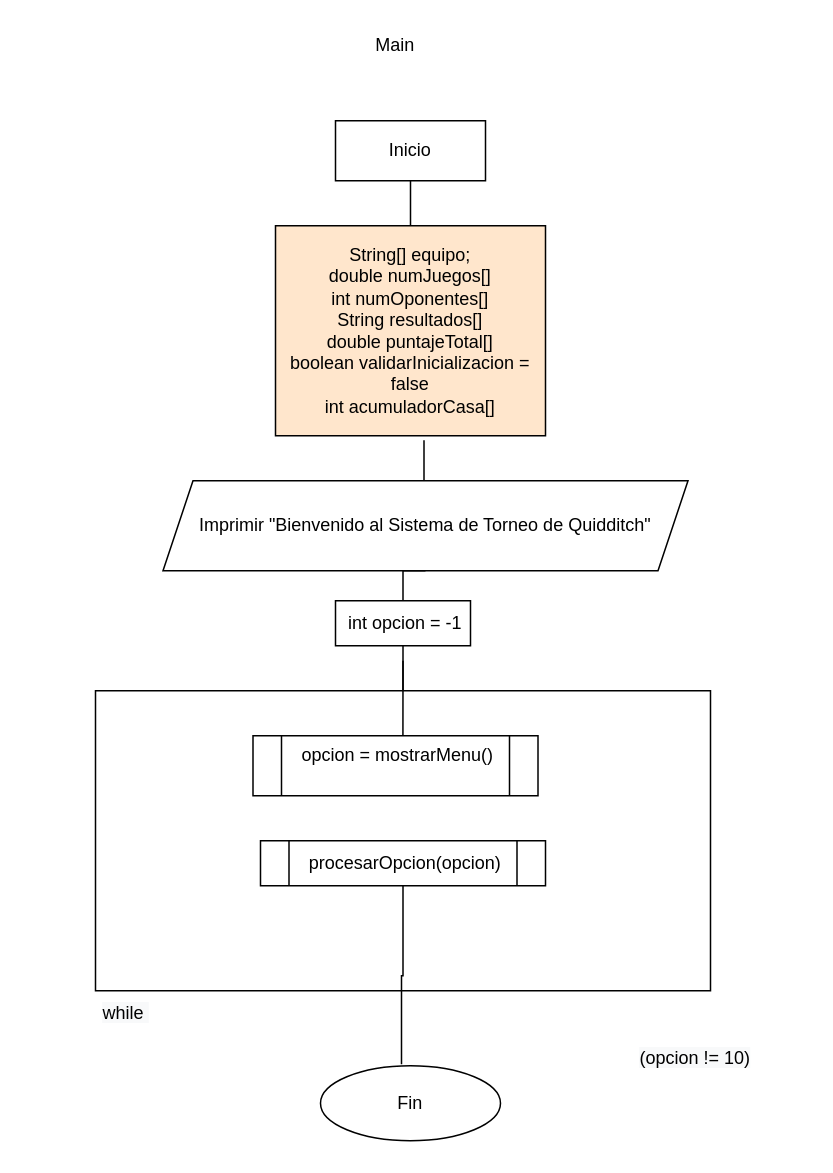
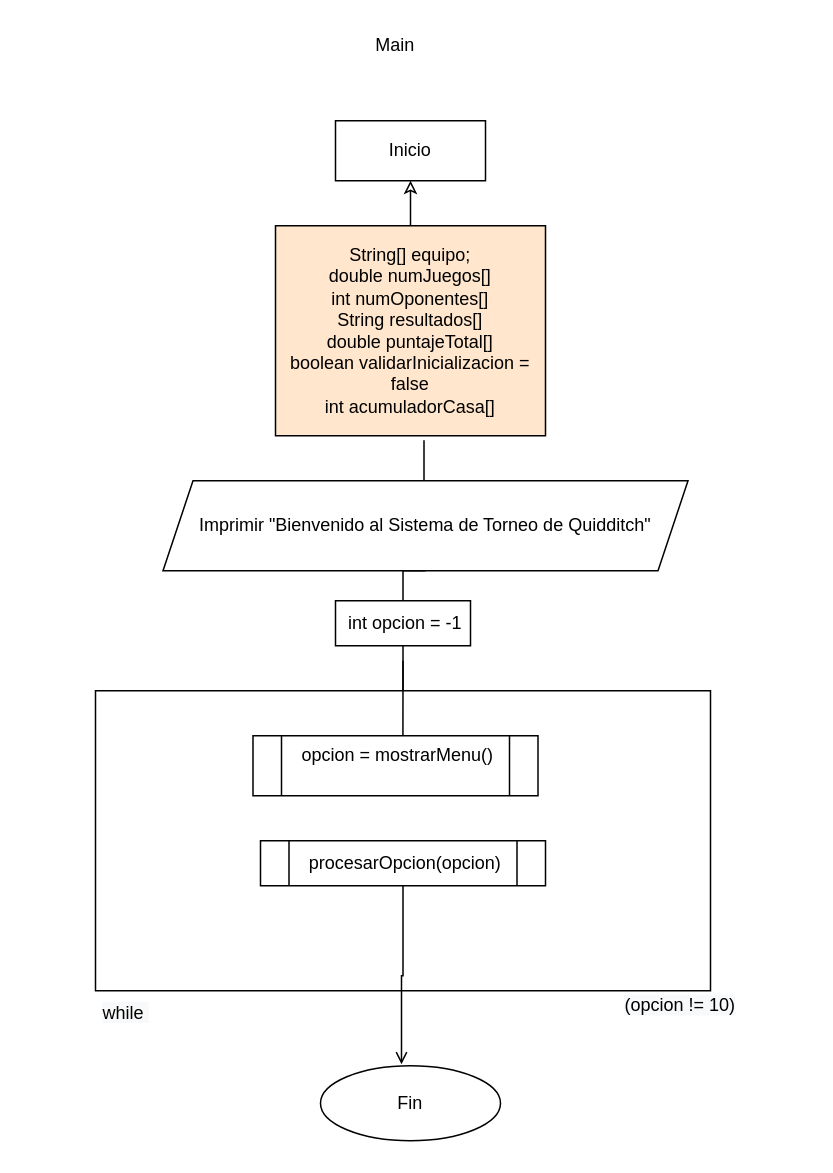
(410, 187) -> (410, 192)
(695, 1058) -> (680, 1006)
(401, 1059) -> (401, 1058)
